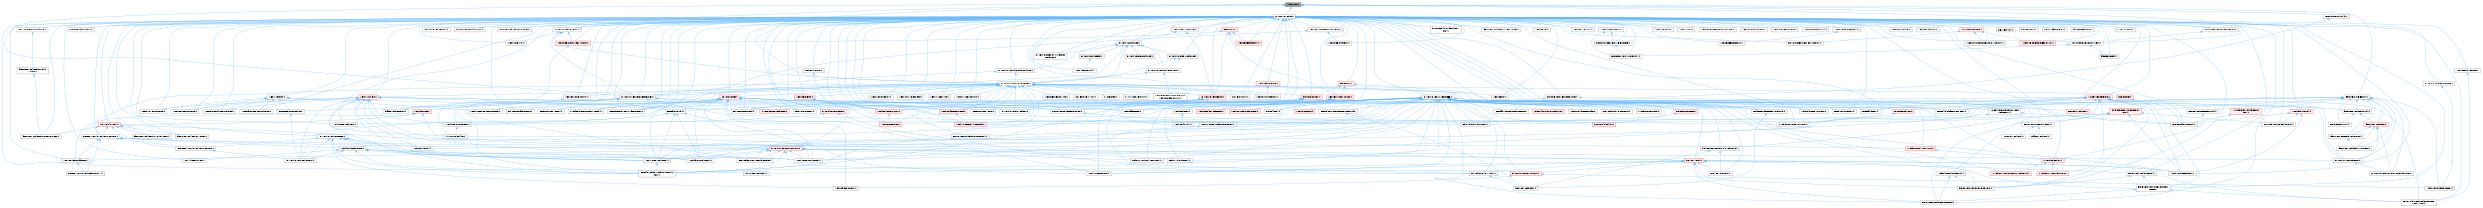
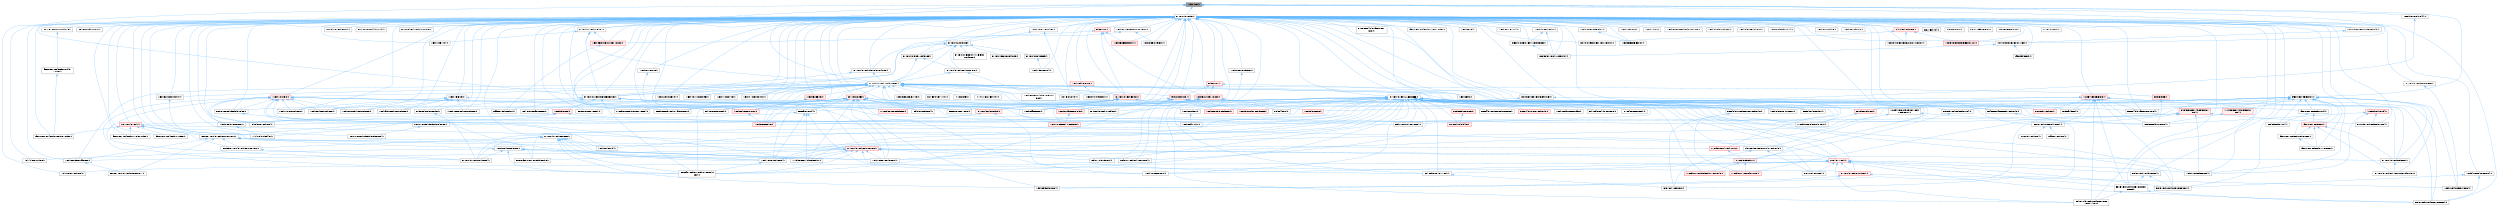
(1163, 24) -> none
(1170, 97) -> (1039, 97)
(1662, 120) -> none
(700, 161) -> (807, 161)
none -> (1788, 181)
